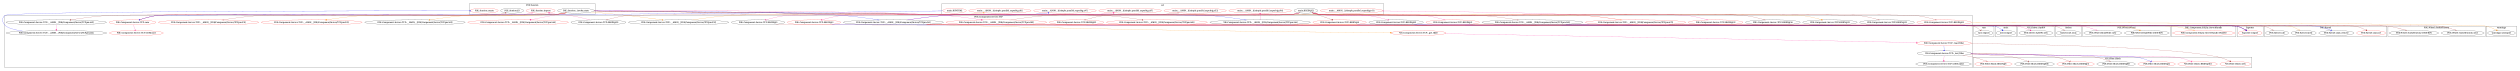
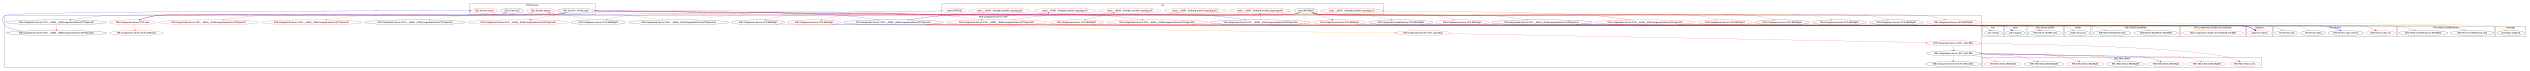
(1396, 22) -> (1401, 22)
(2126, 28) -> (2136, 28)
